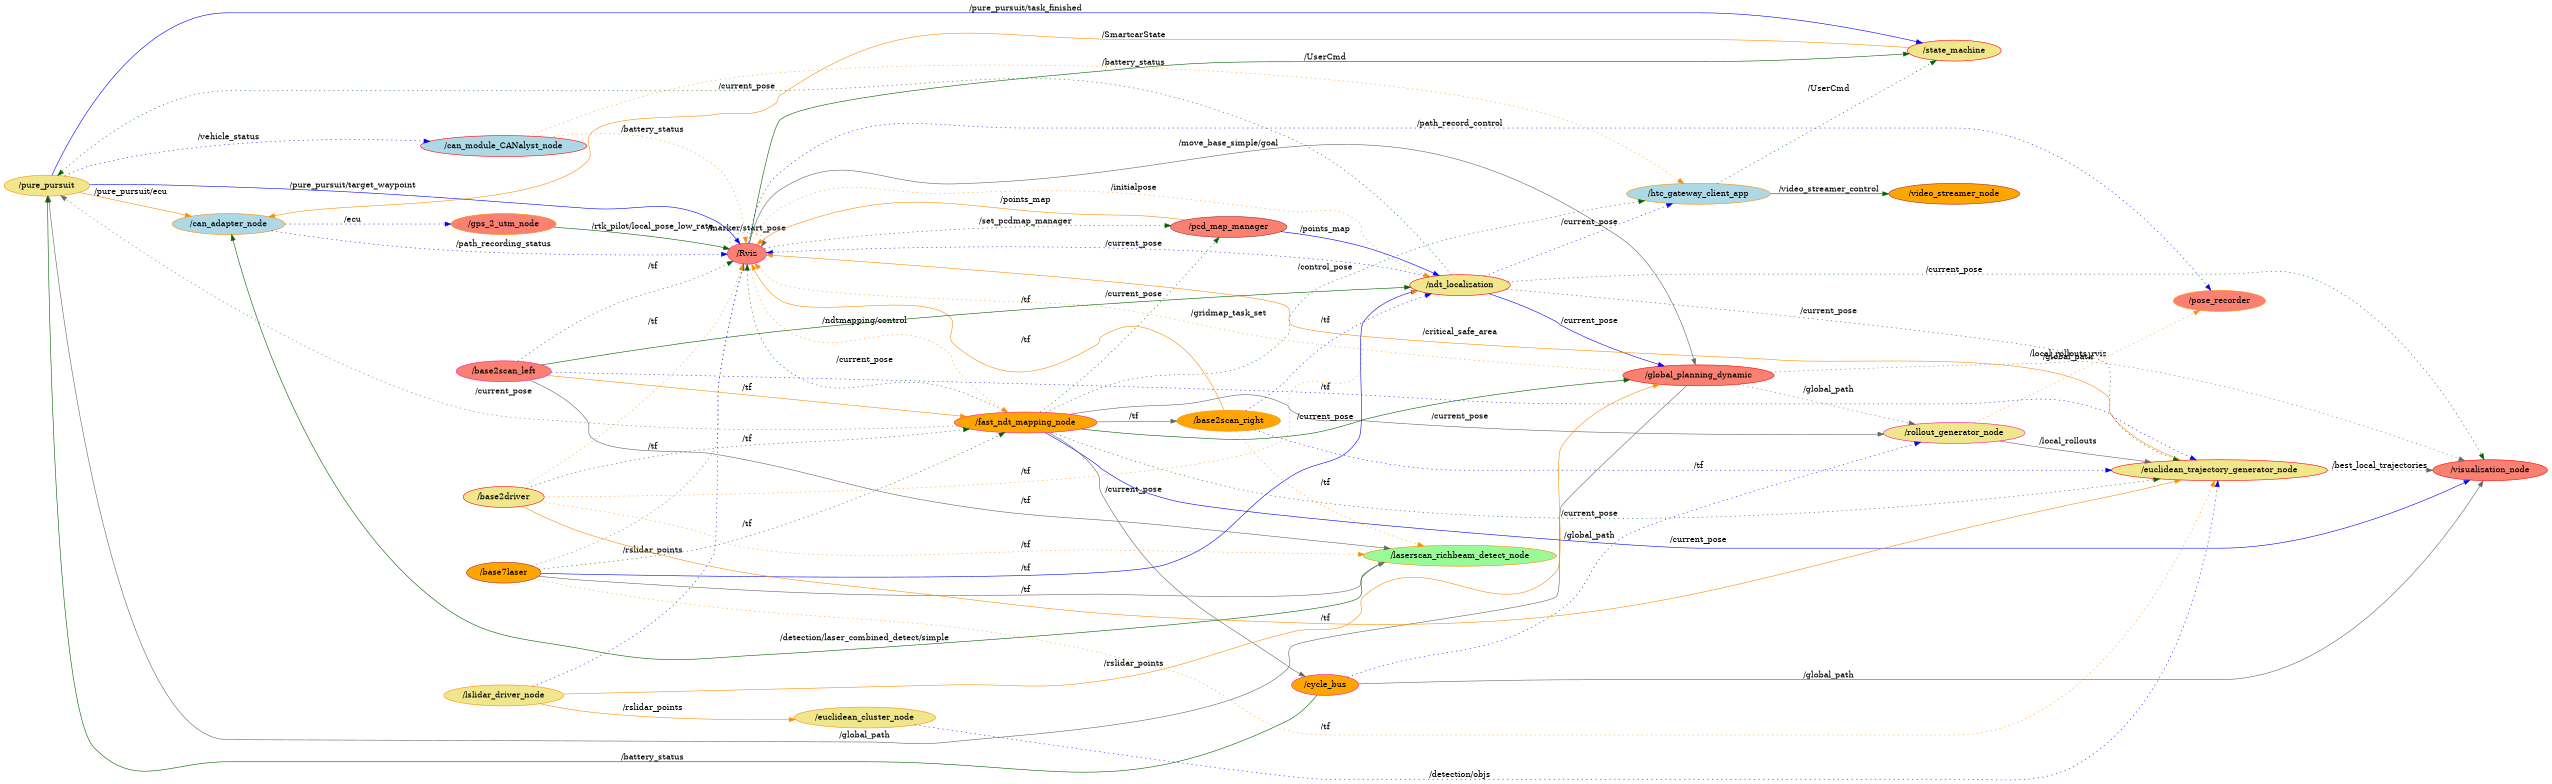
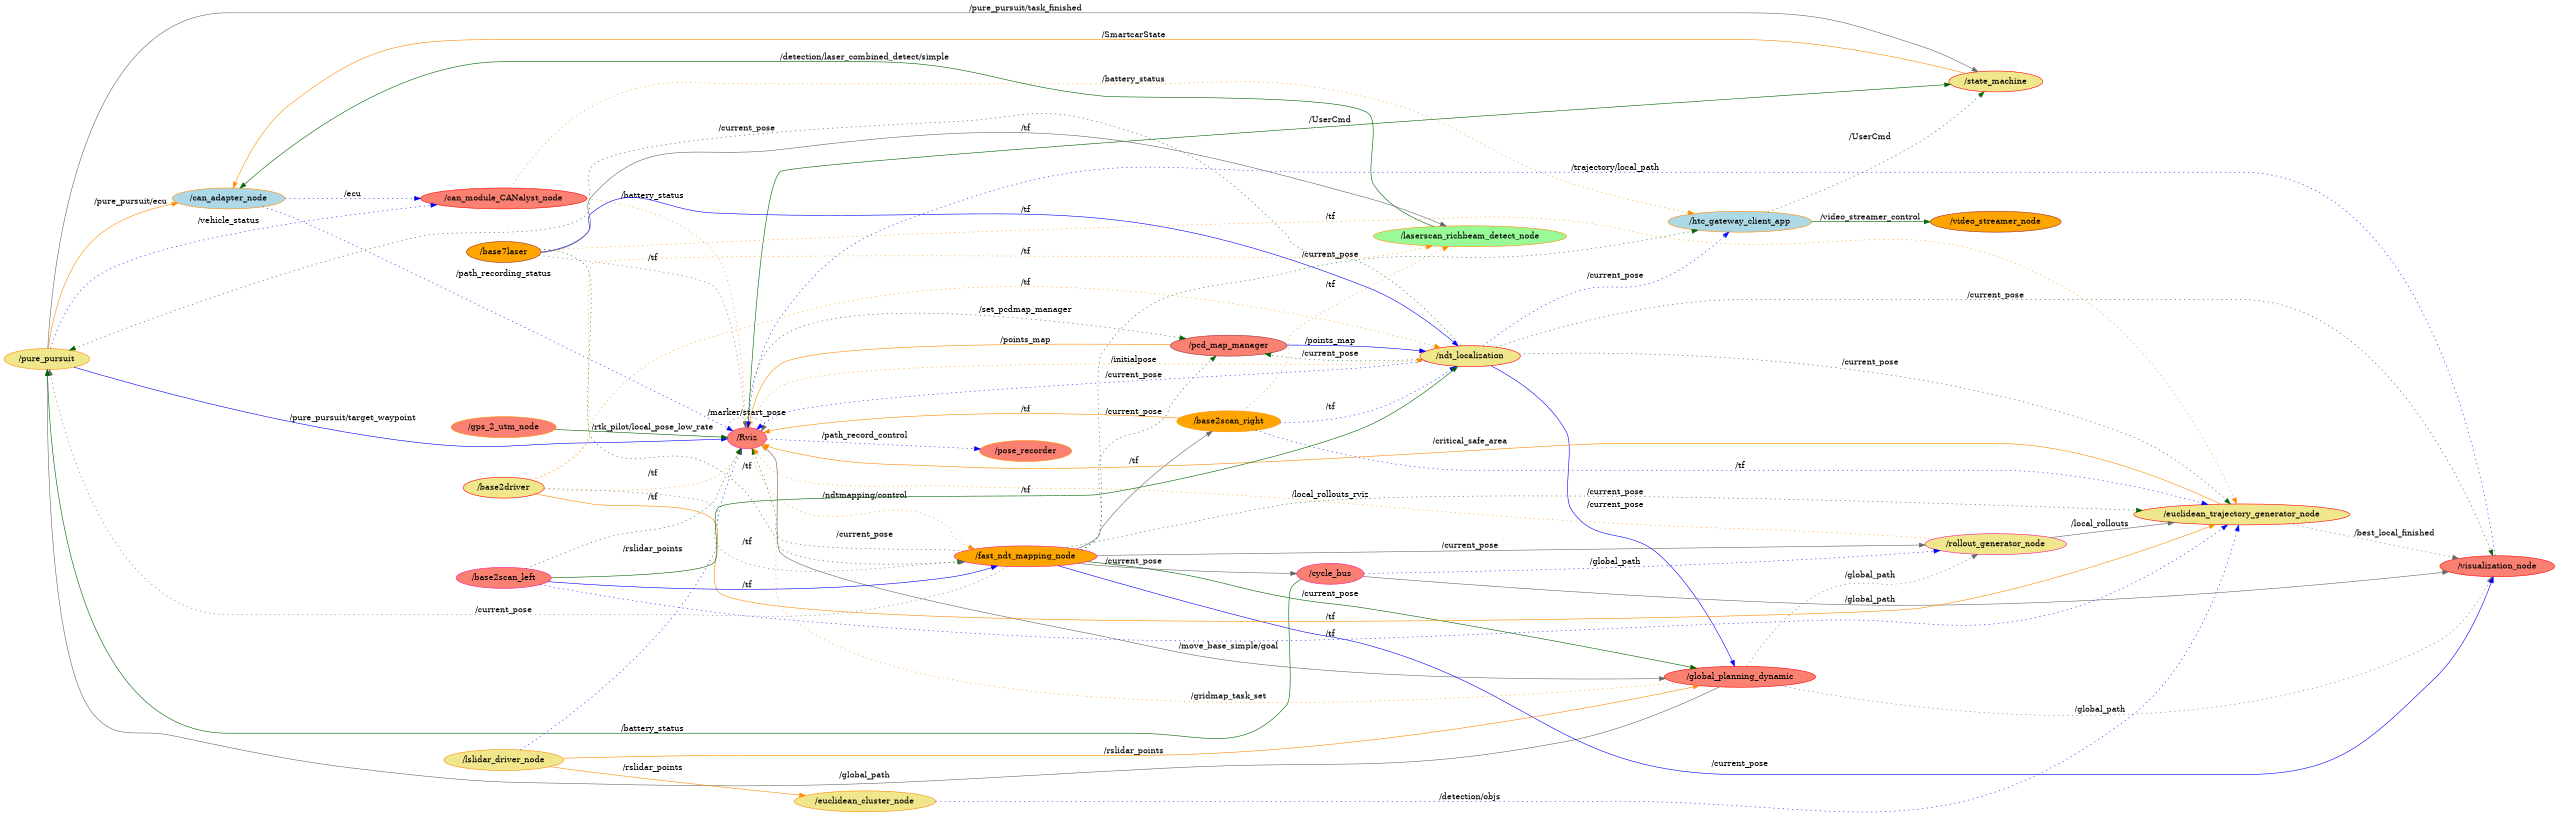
(948, 13) -> (898, 13)
(504, 146) -> (504, 198)
none -> (1682, 172)
(365, 224) -> (350, 198)
(1325, 267) -> (1330, 255)
none -> (1339, 361)
(2085, 368) -> (1371, 505)
(754, 396) -> (771, 589)
(743, 446) -> (731, 556)
(2380, 466) -> (2395, 533)
(940, 503) -> none
(1325, 685) -> (1330, 574)
